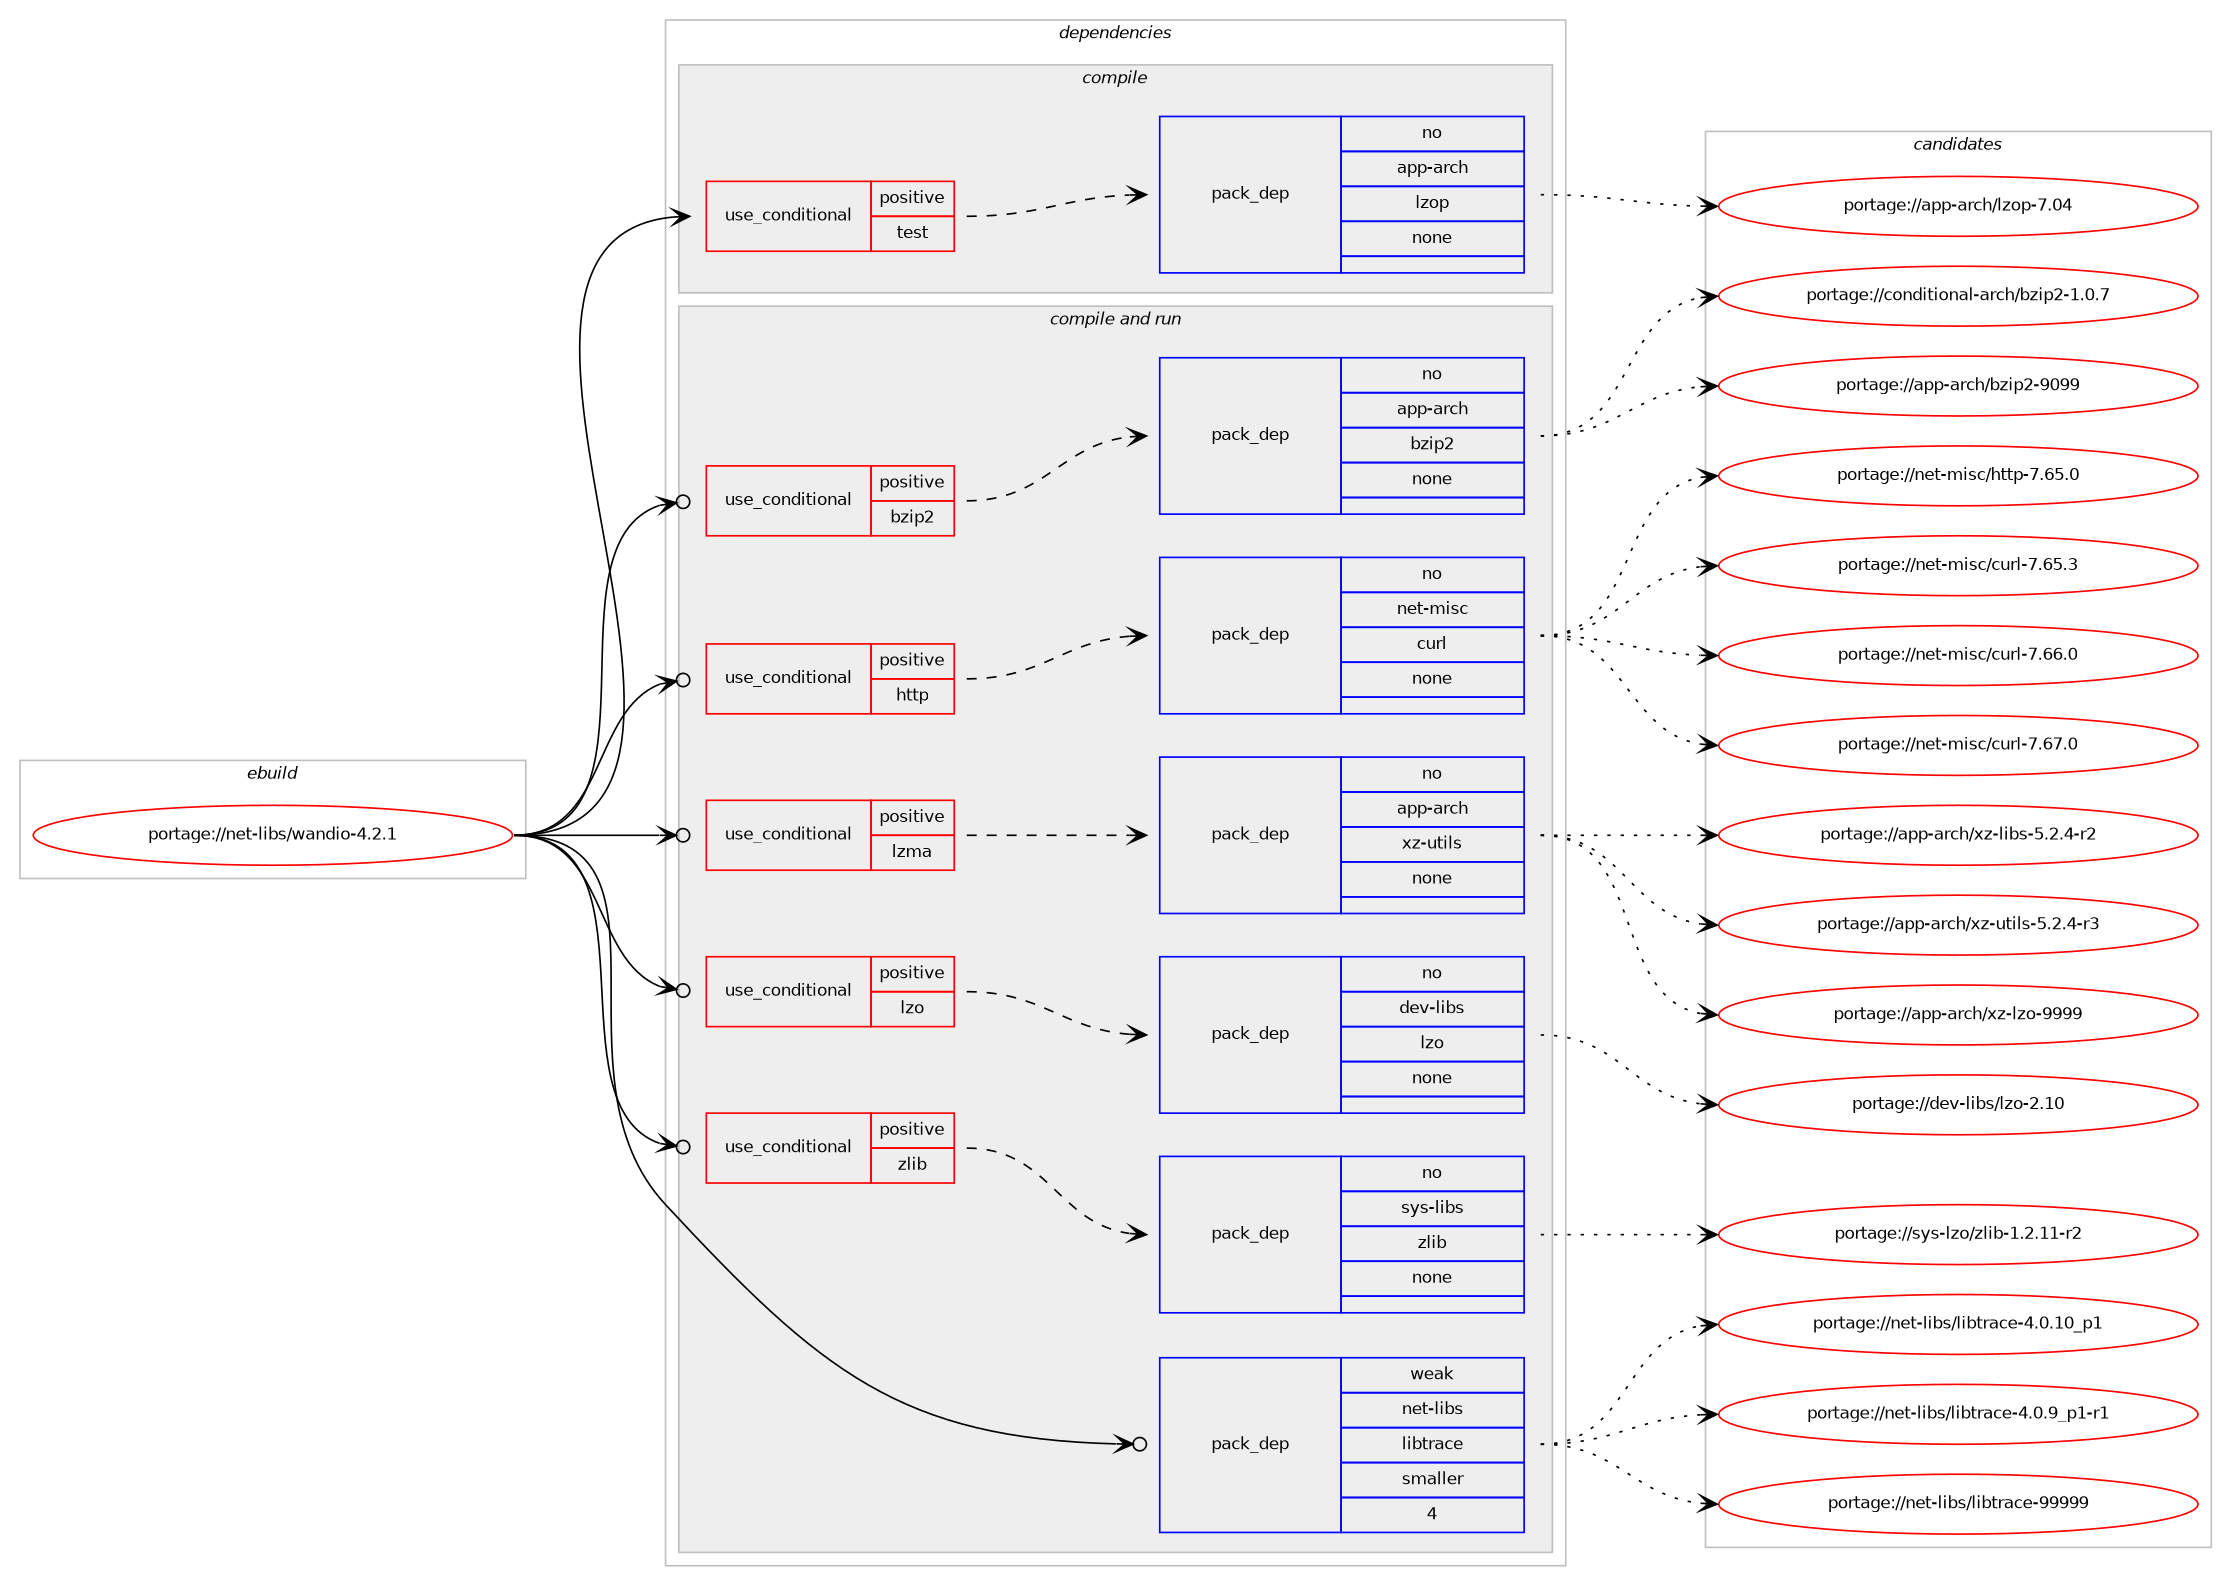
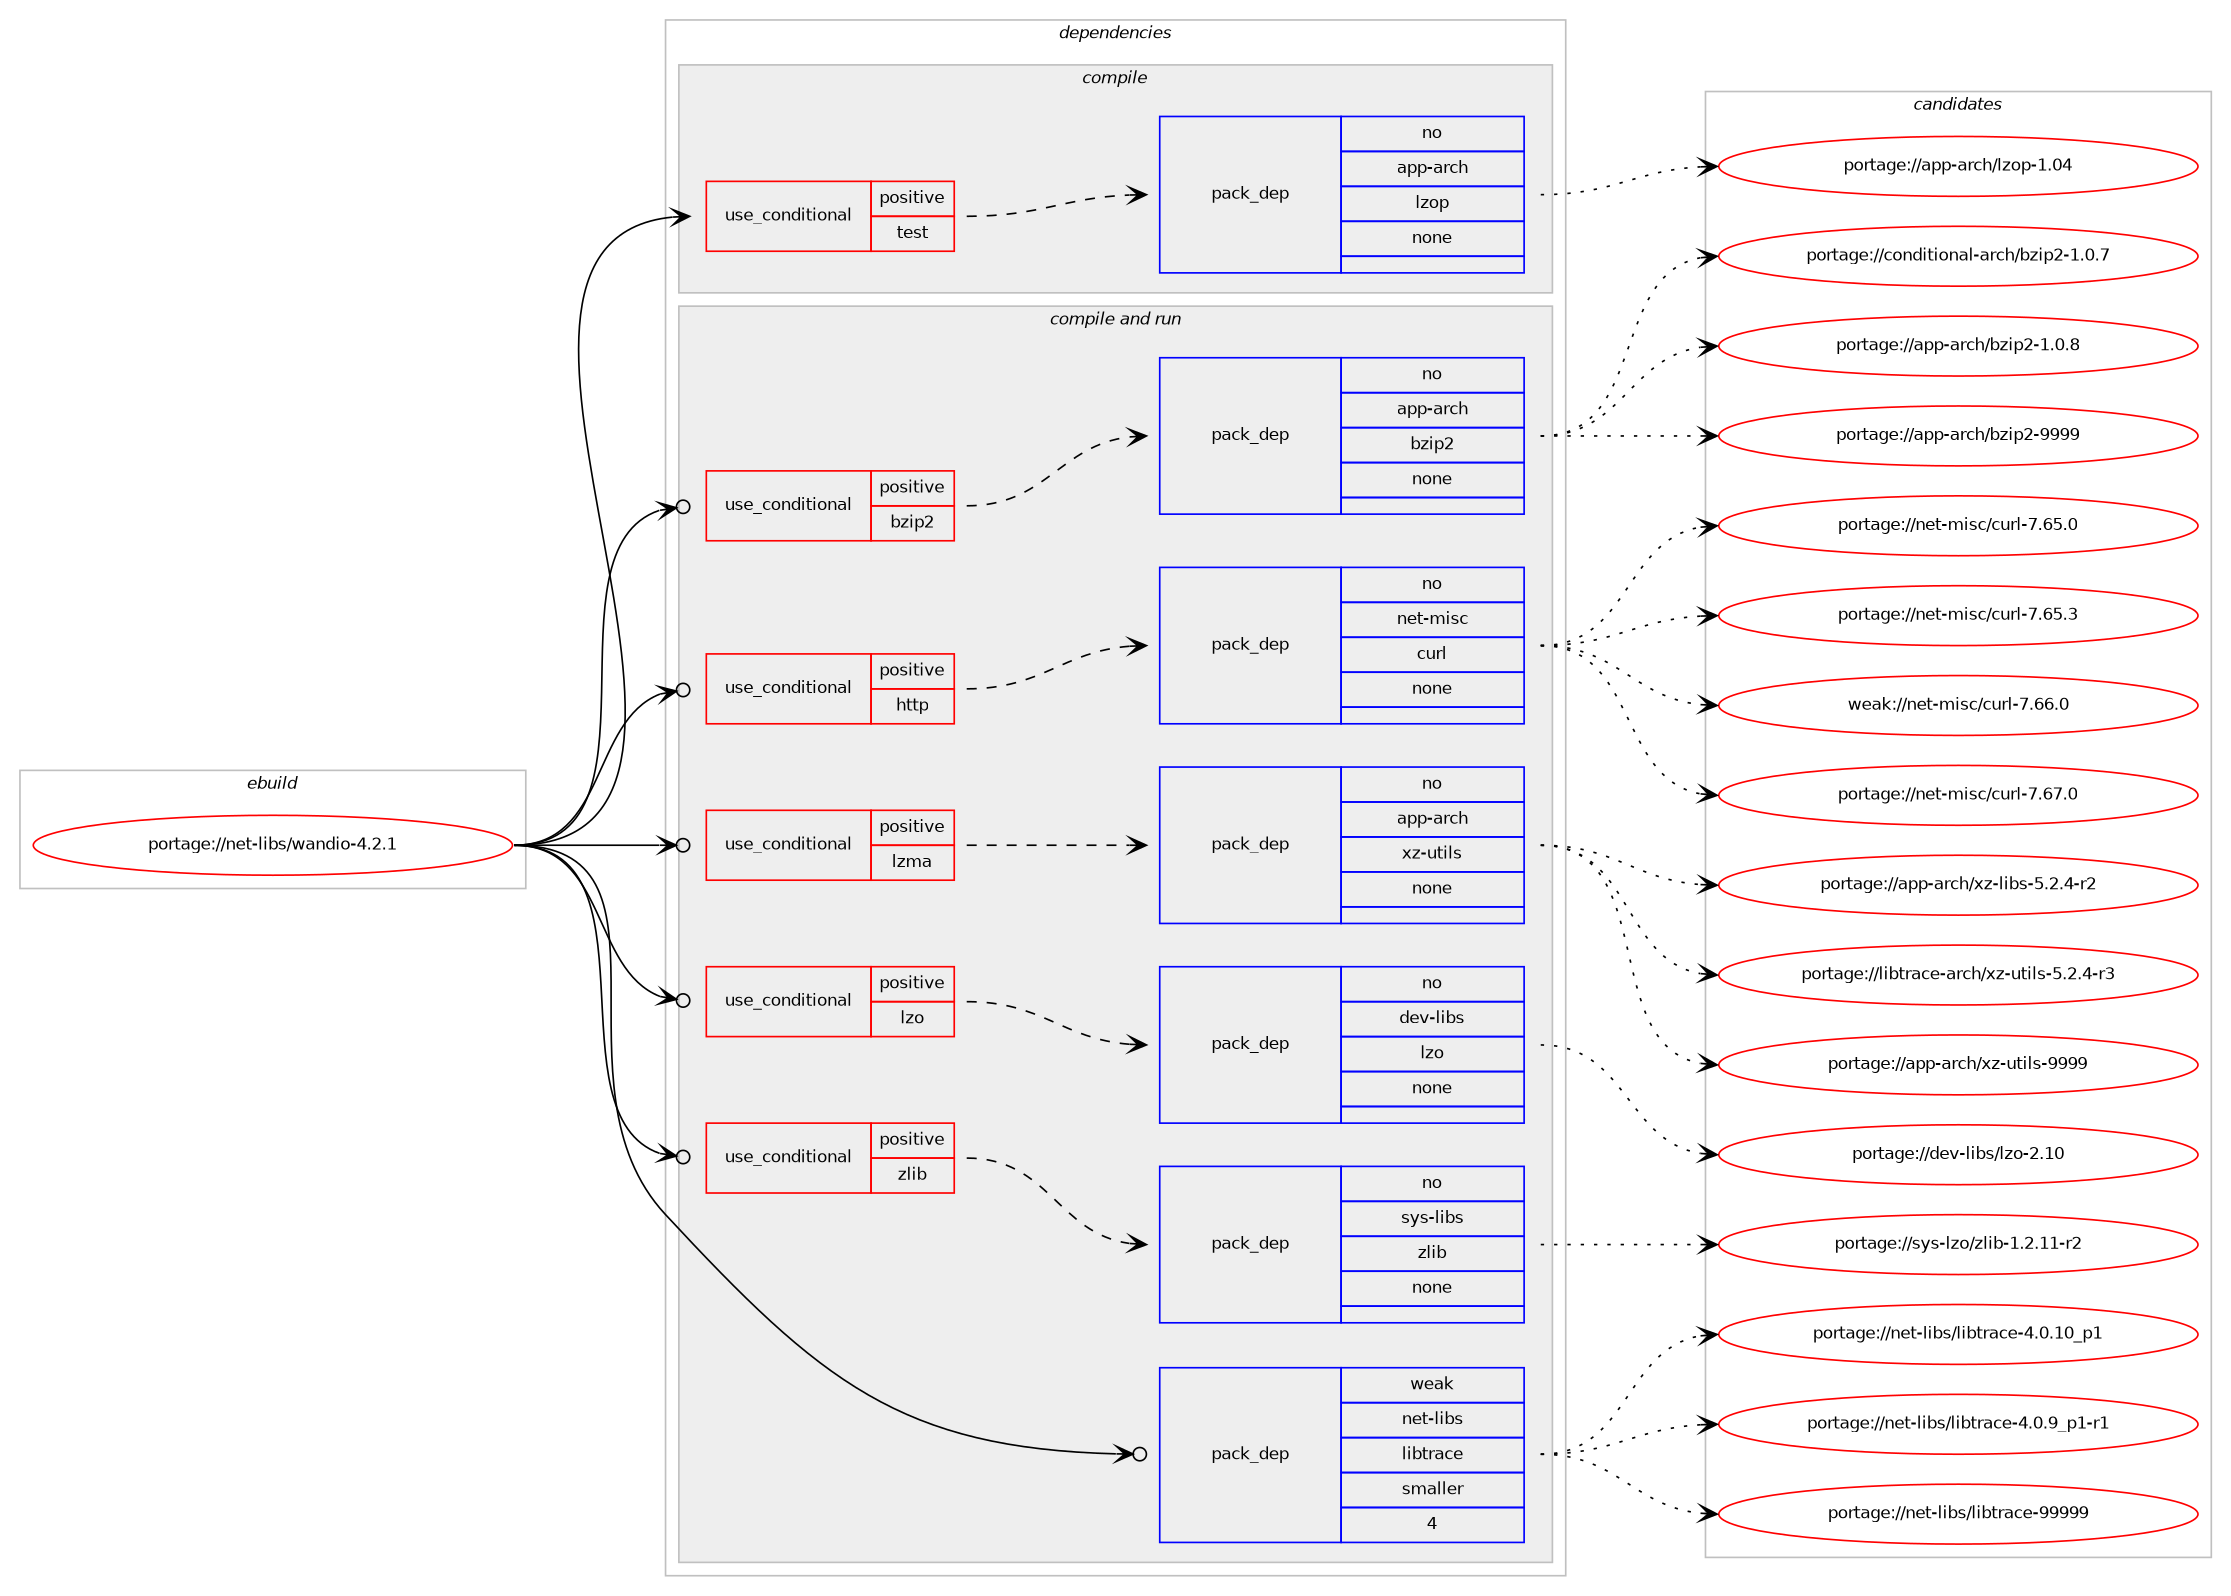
(1958, 206) -> (1958, 166)
none -> (1958, 346)
(1958, 386) -> (1958, 436)
(1958, 476) -> (1958, 526)
(1958, 656) -> (1958, 705)
(1958, 925) -> (1958, 975)
(1958, 1015) -> (1958, 1065)
